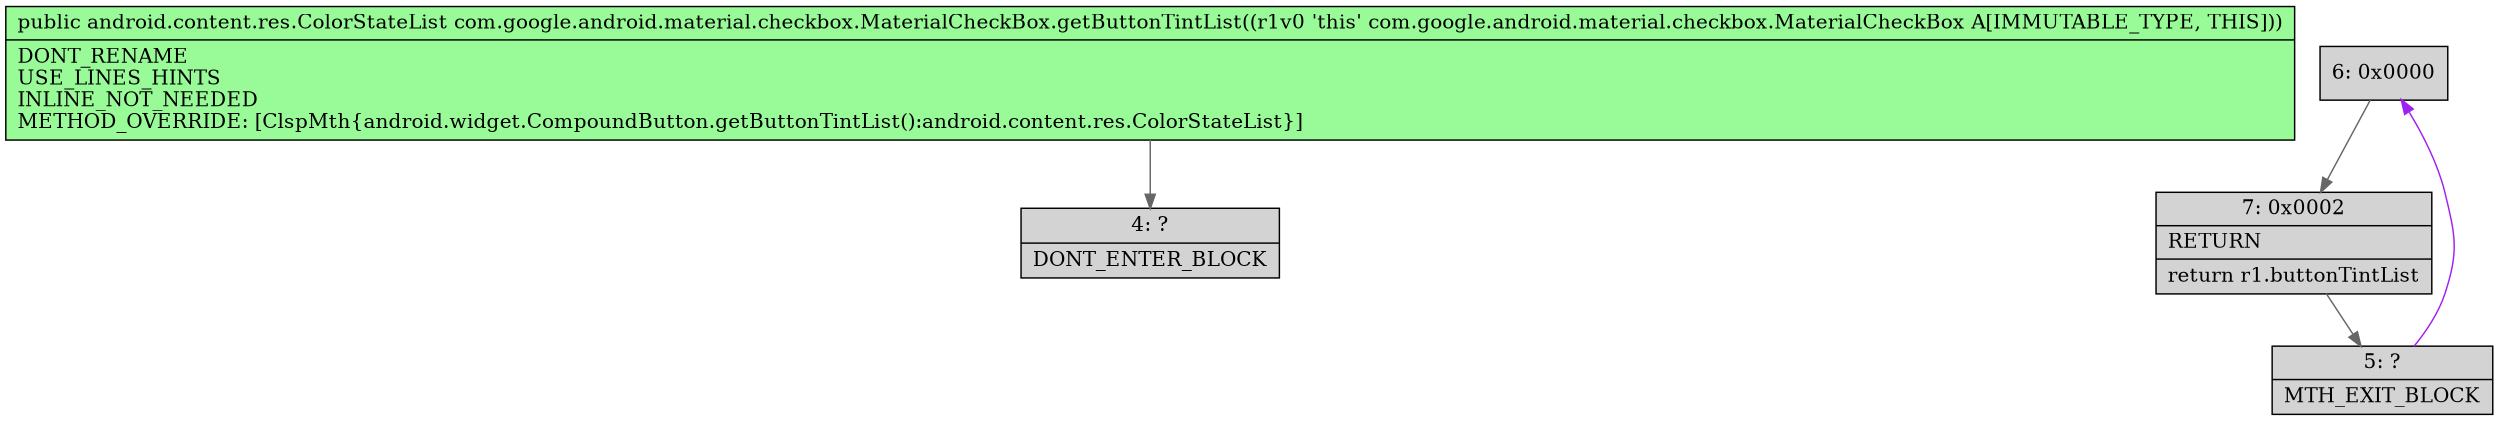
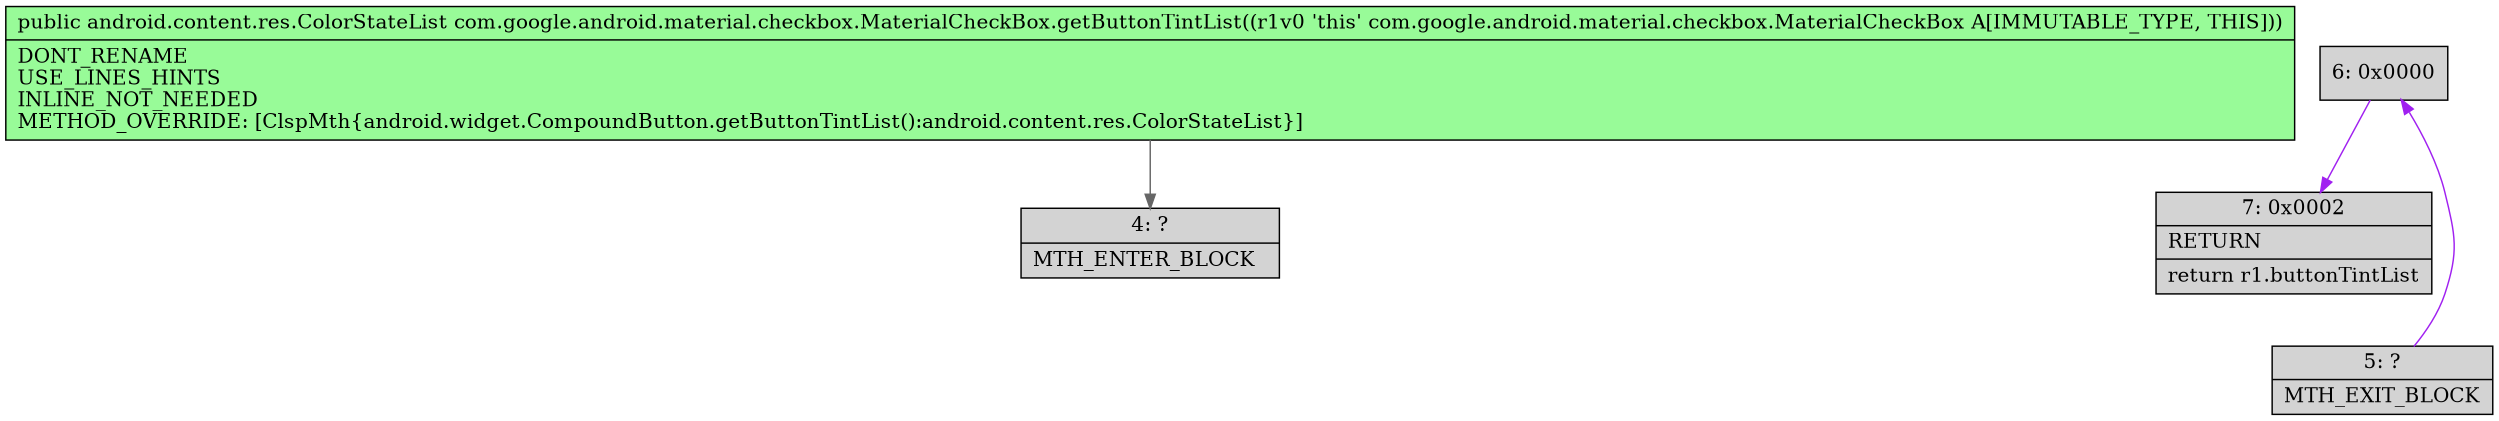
(2349, 140) -> (2349, 140)
(1150, 260) -> (1144, 260)
(2340, 314) -> none
